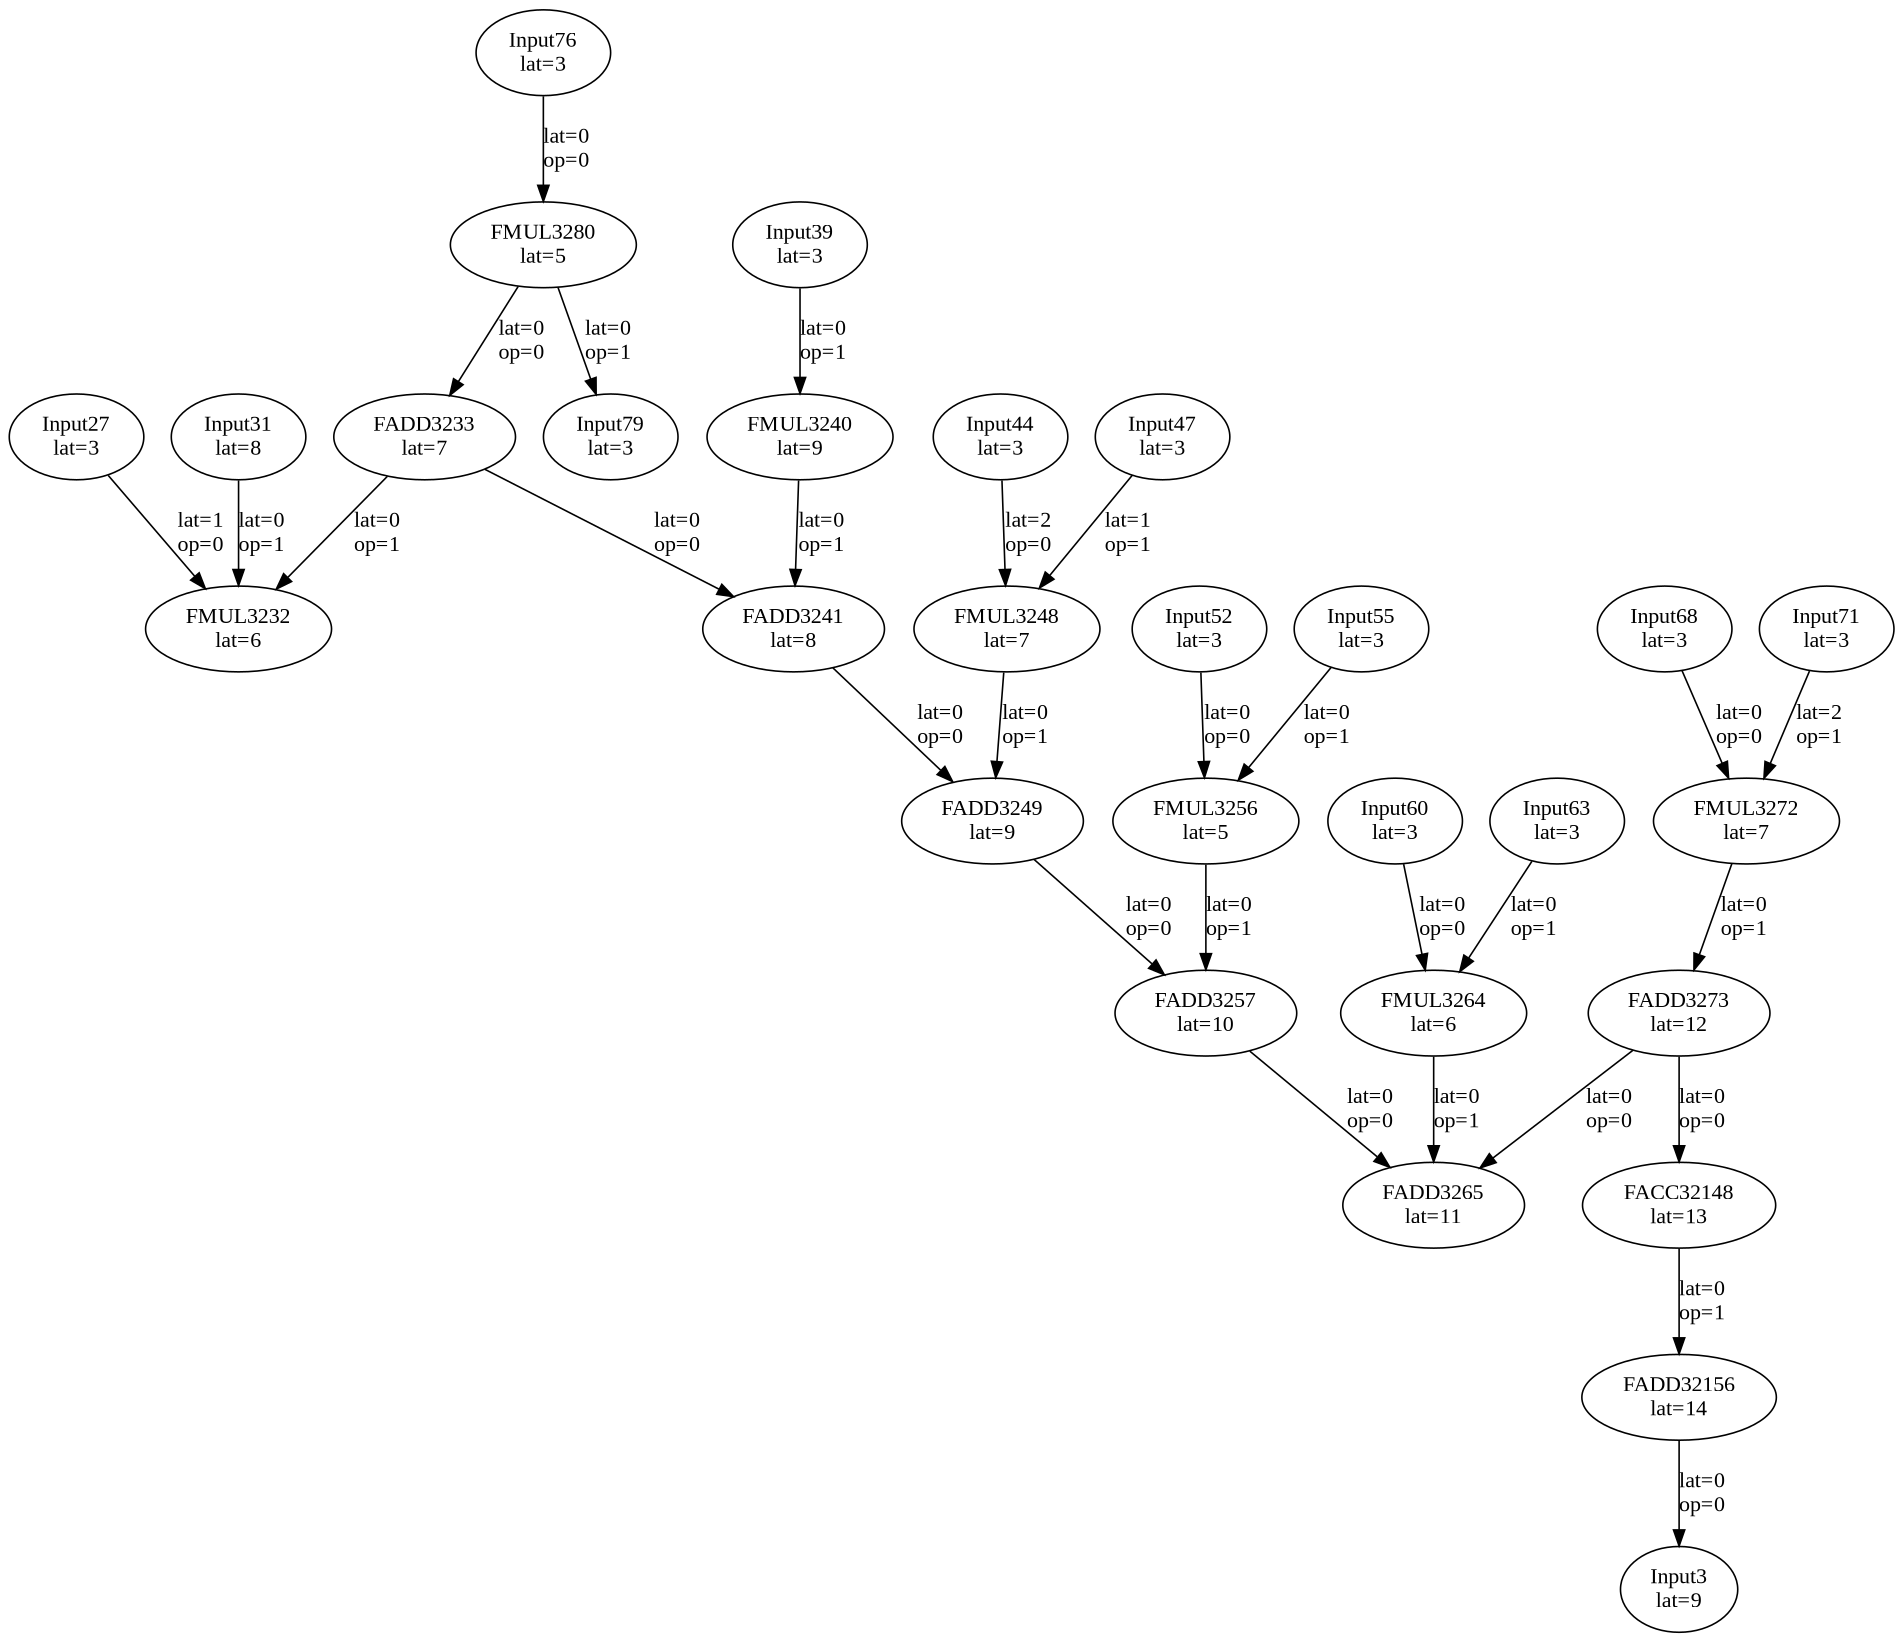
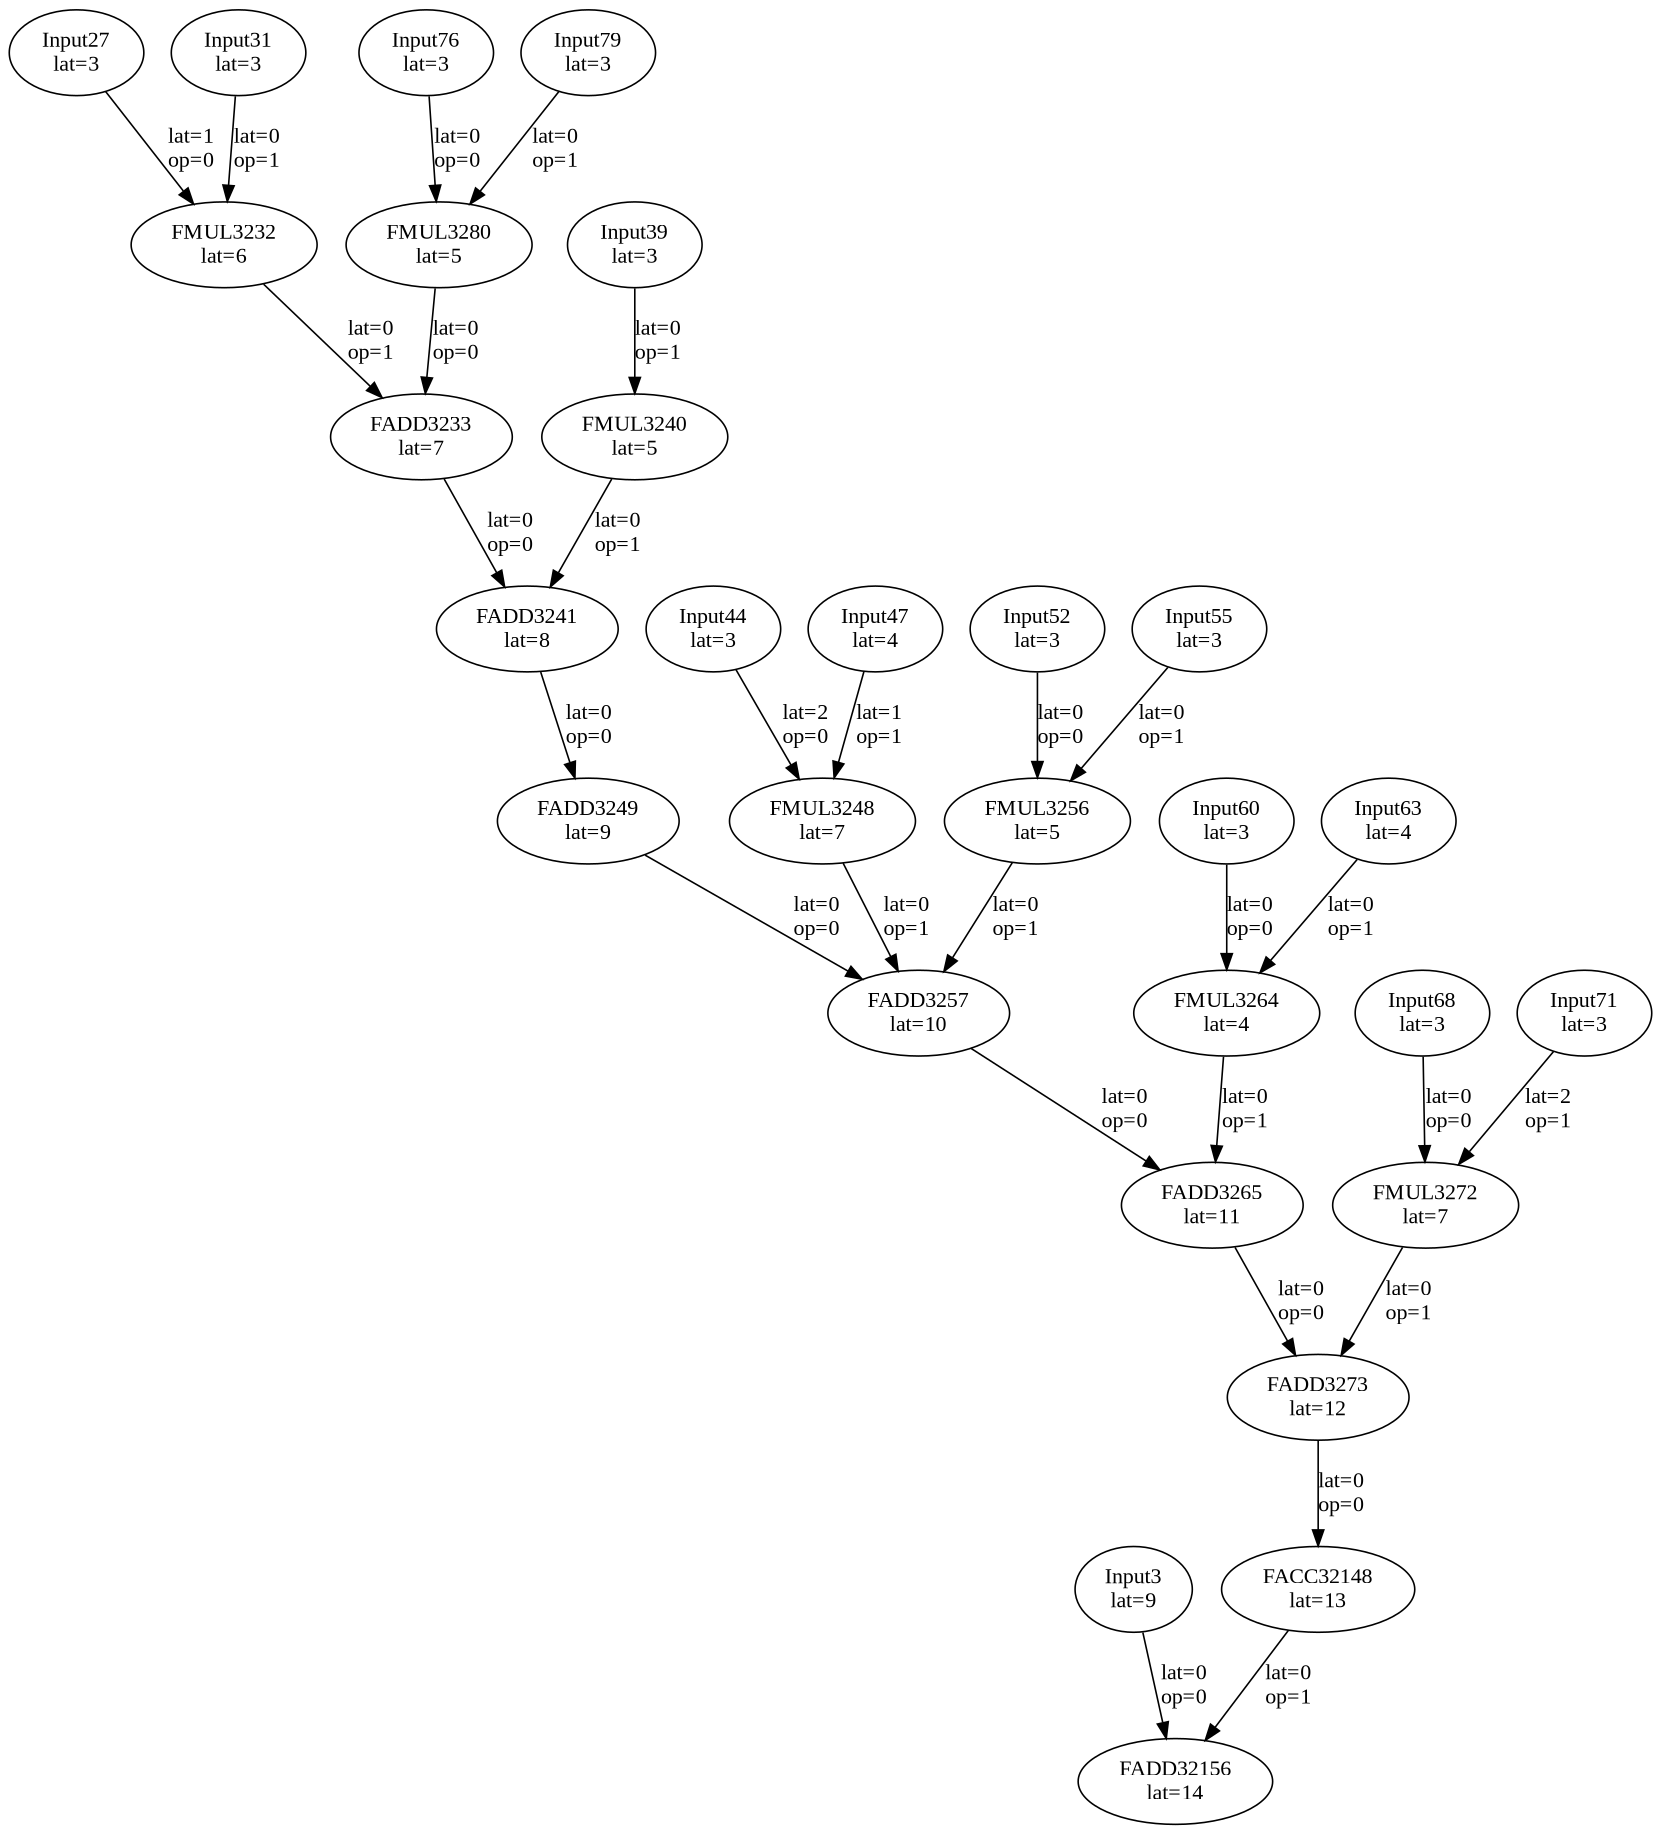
(574, 333) -> (520, 141)
(239, 437) -> (239, 53)
(800, 437) -> (635, 437)
(1163, 437) -> (875, 629)
(338, 527) -> (317, 335)
(1000, 717) -> (867, 910)
(1557, 821) -> (1389, 821)
(1434, 1013) -> (1227, 1013)
(1563, 1104) -> (1261, 1294)
(1679, 1485) -> (1153, 1678)
